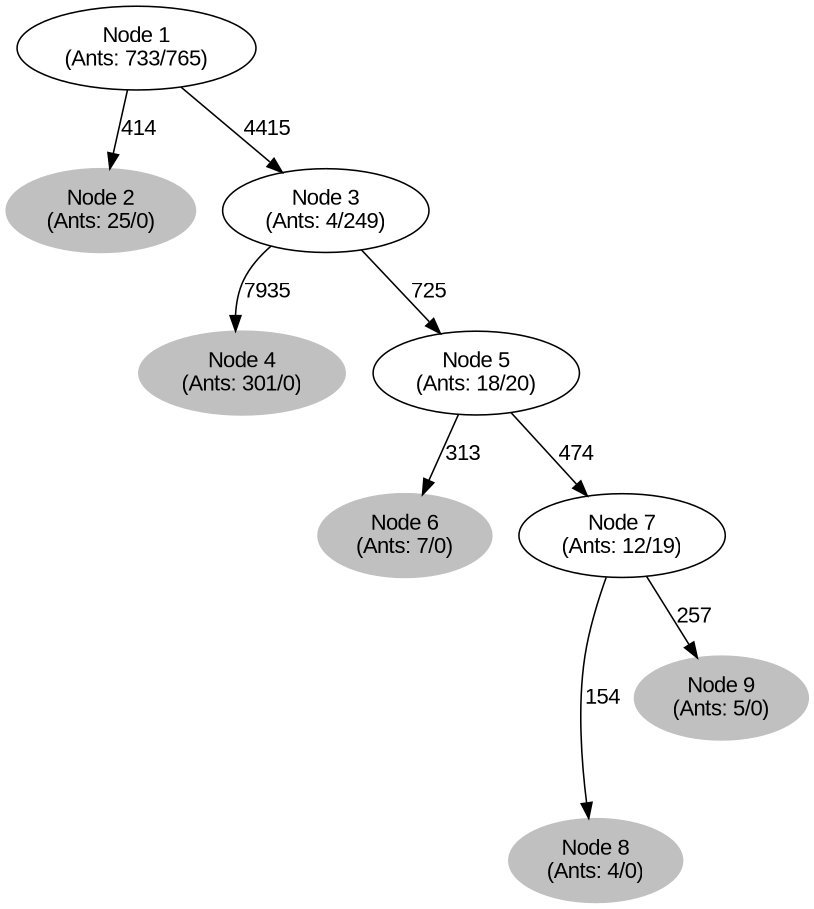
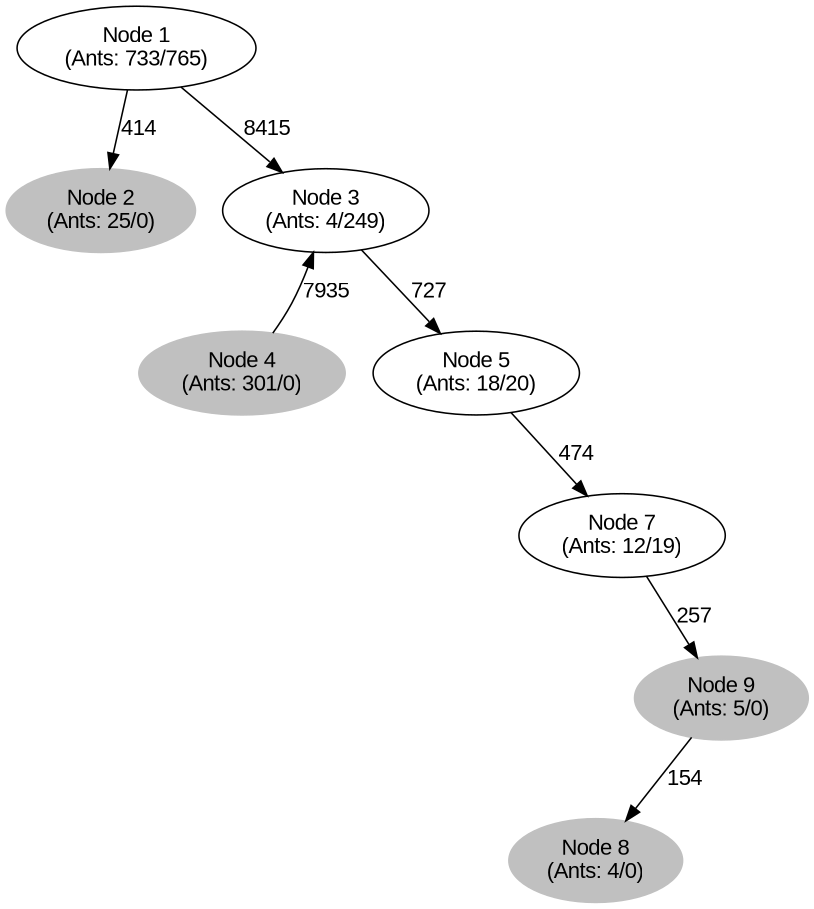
(268, 129) -> (268, 129)
(245, 277) -> (293, 301)
(429, 292) -> (429, 292)
(405, 536) -> none
(582, 689) -> (664, 773)
